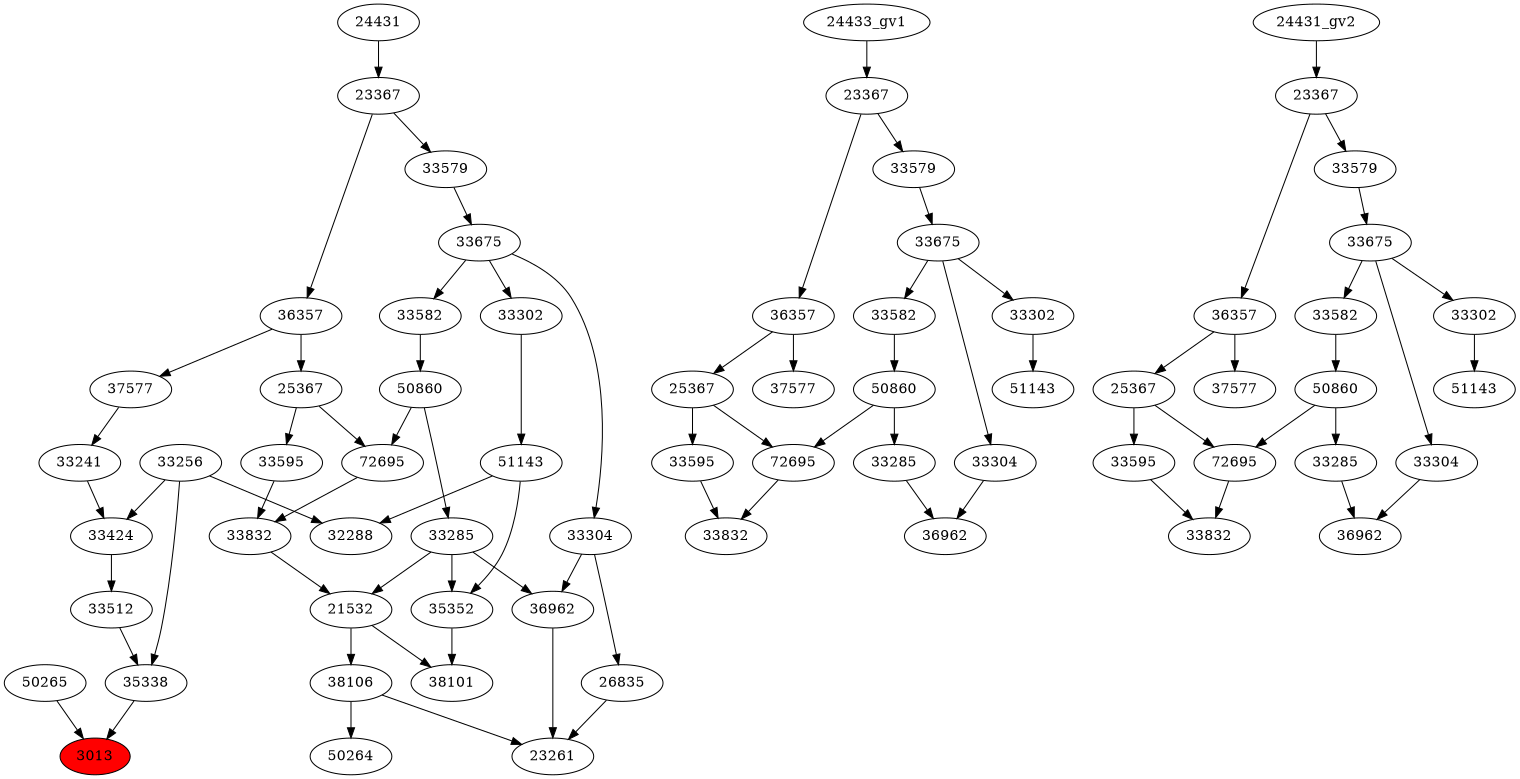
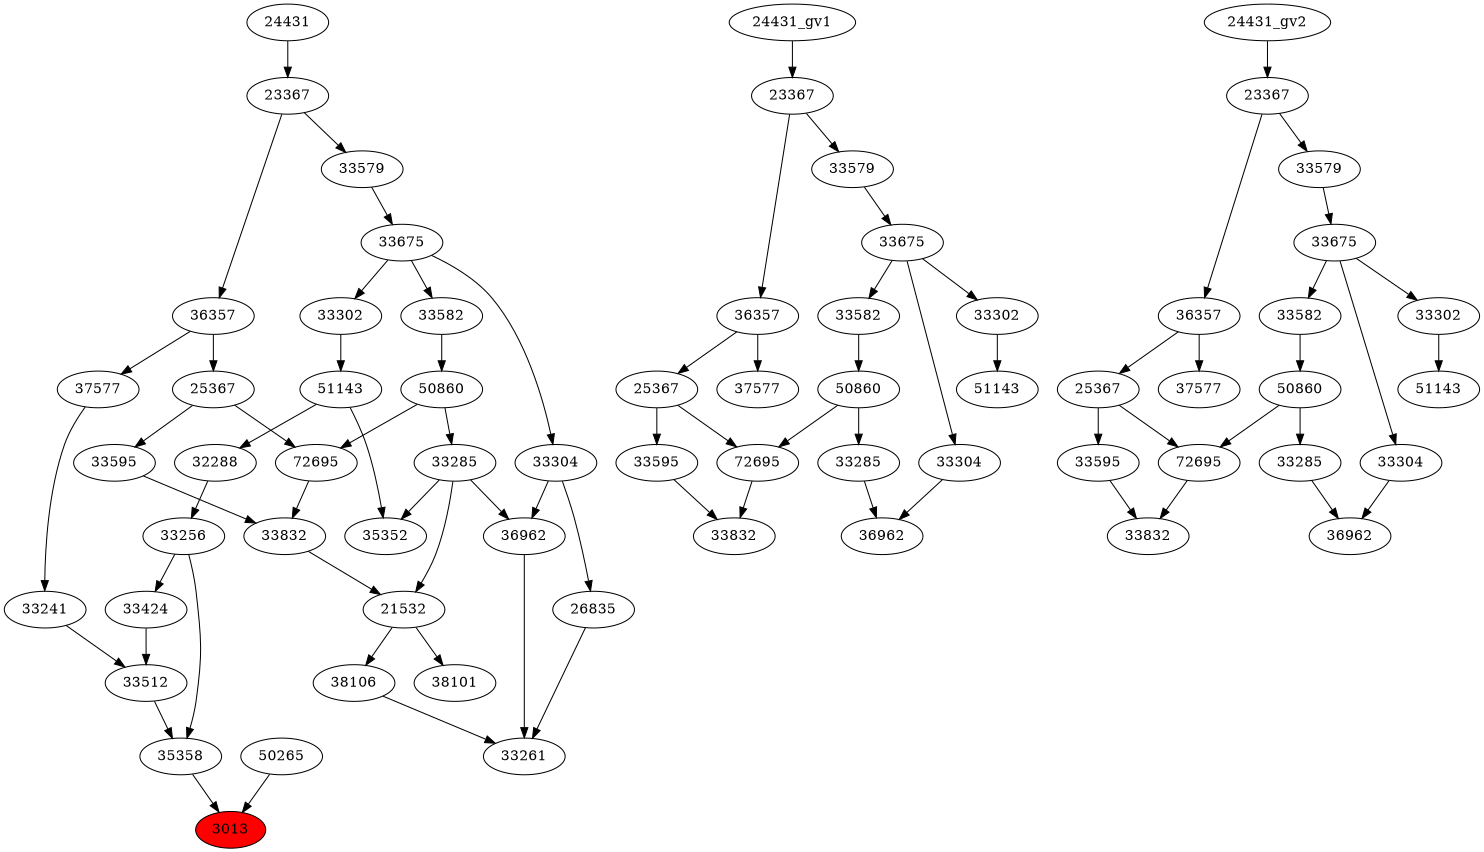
(867, 22) -> (792, 22)
(94, 495) -> (91, 643)
(258, 496) -> (202, 493)
(452, 641) -> none
(146, 683) -> (181, 756)
(351, 756) -> none
(553, 756) -> (524, 756)
